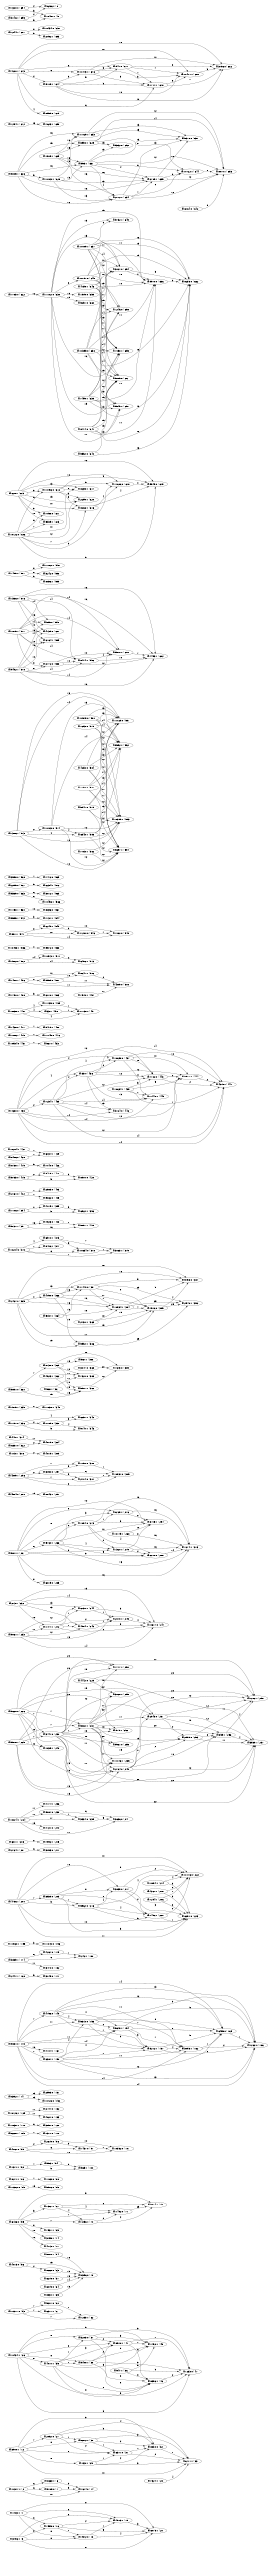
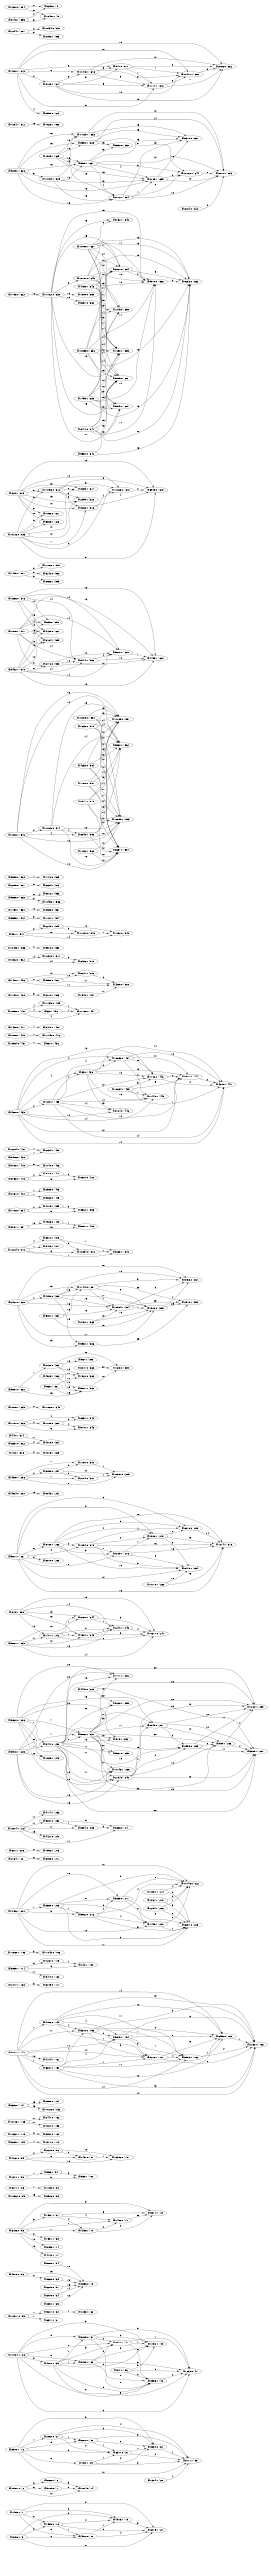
none -> (137, 1544)
(48, 2319) -> none
